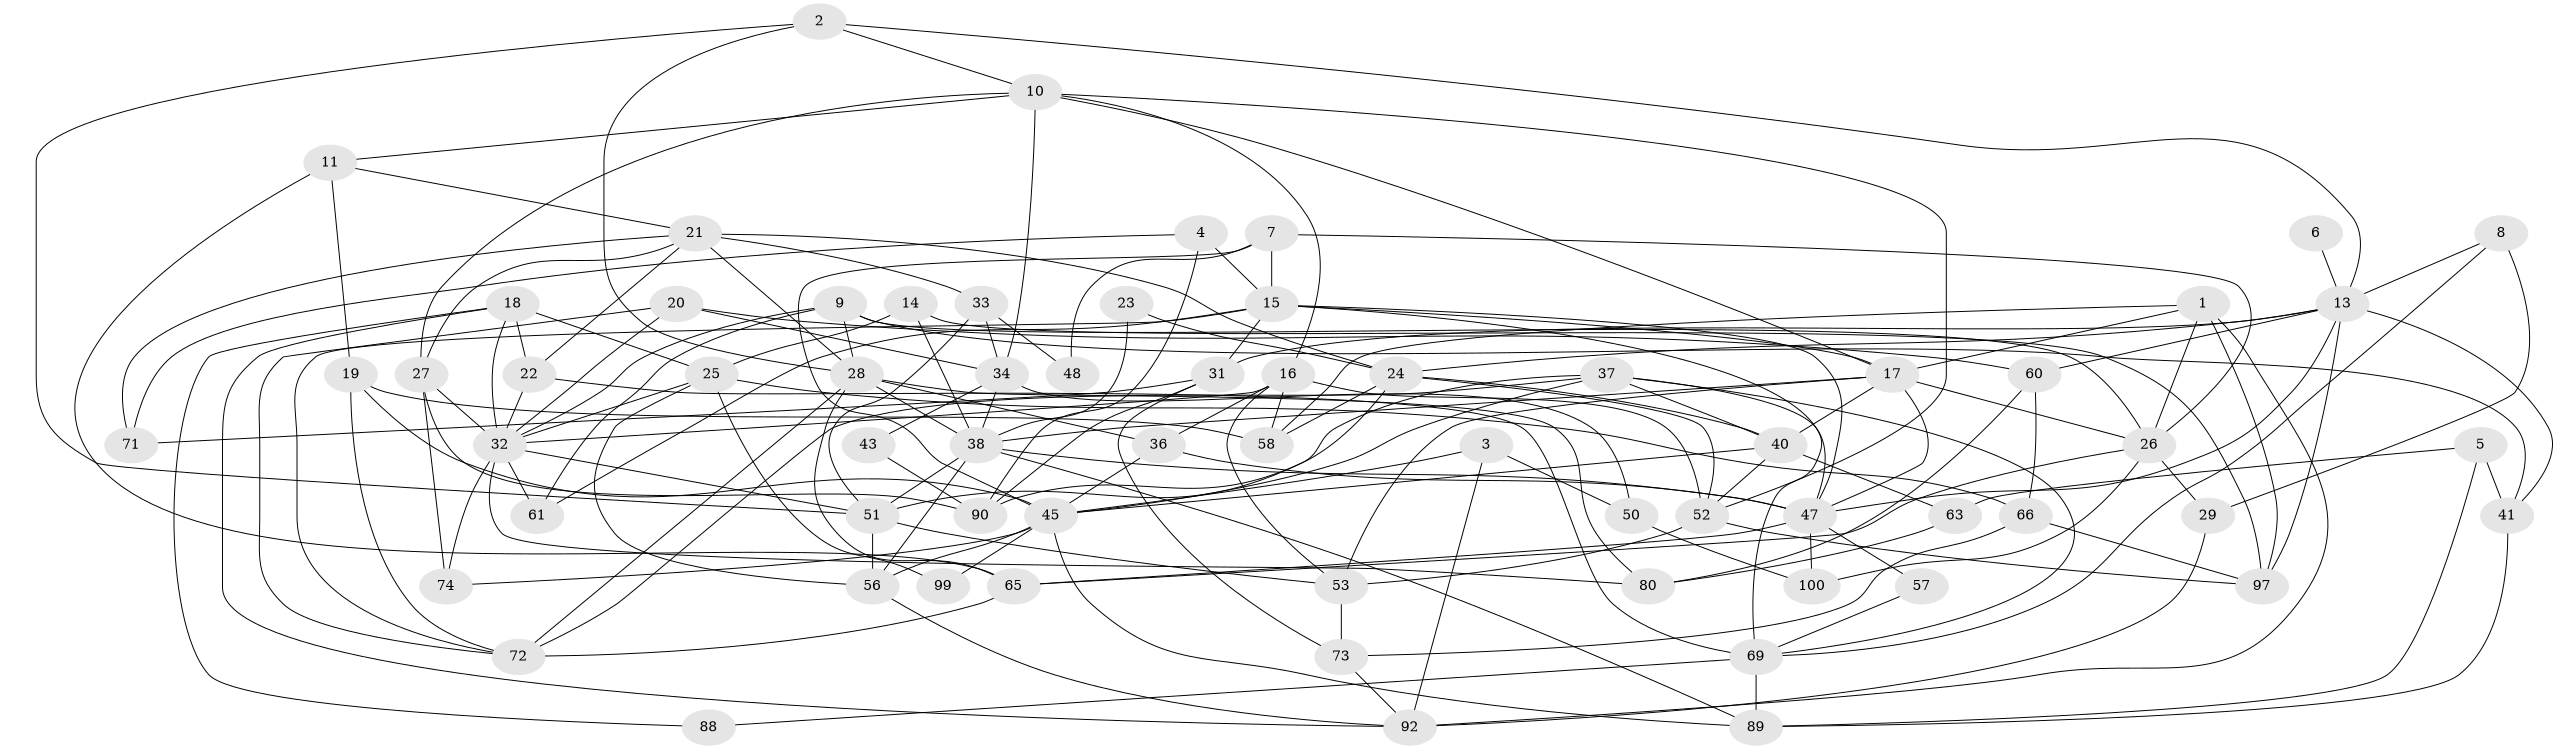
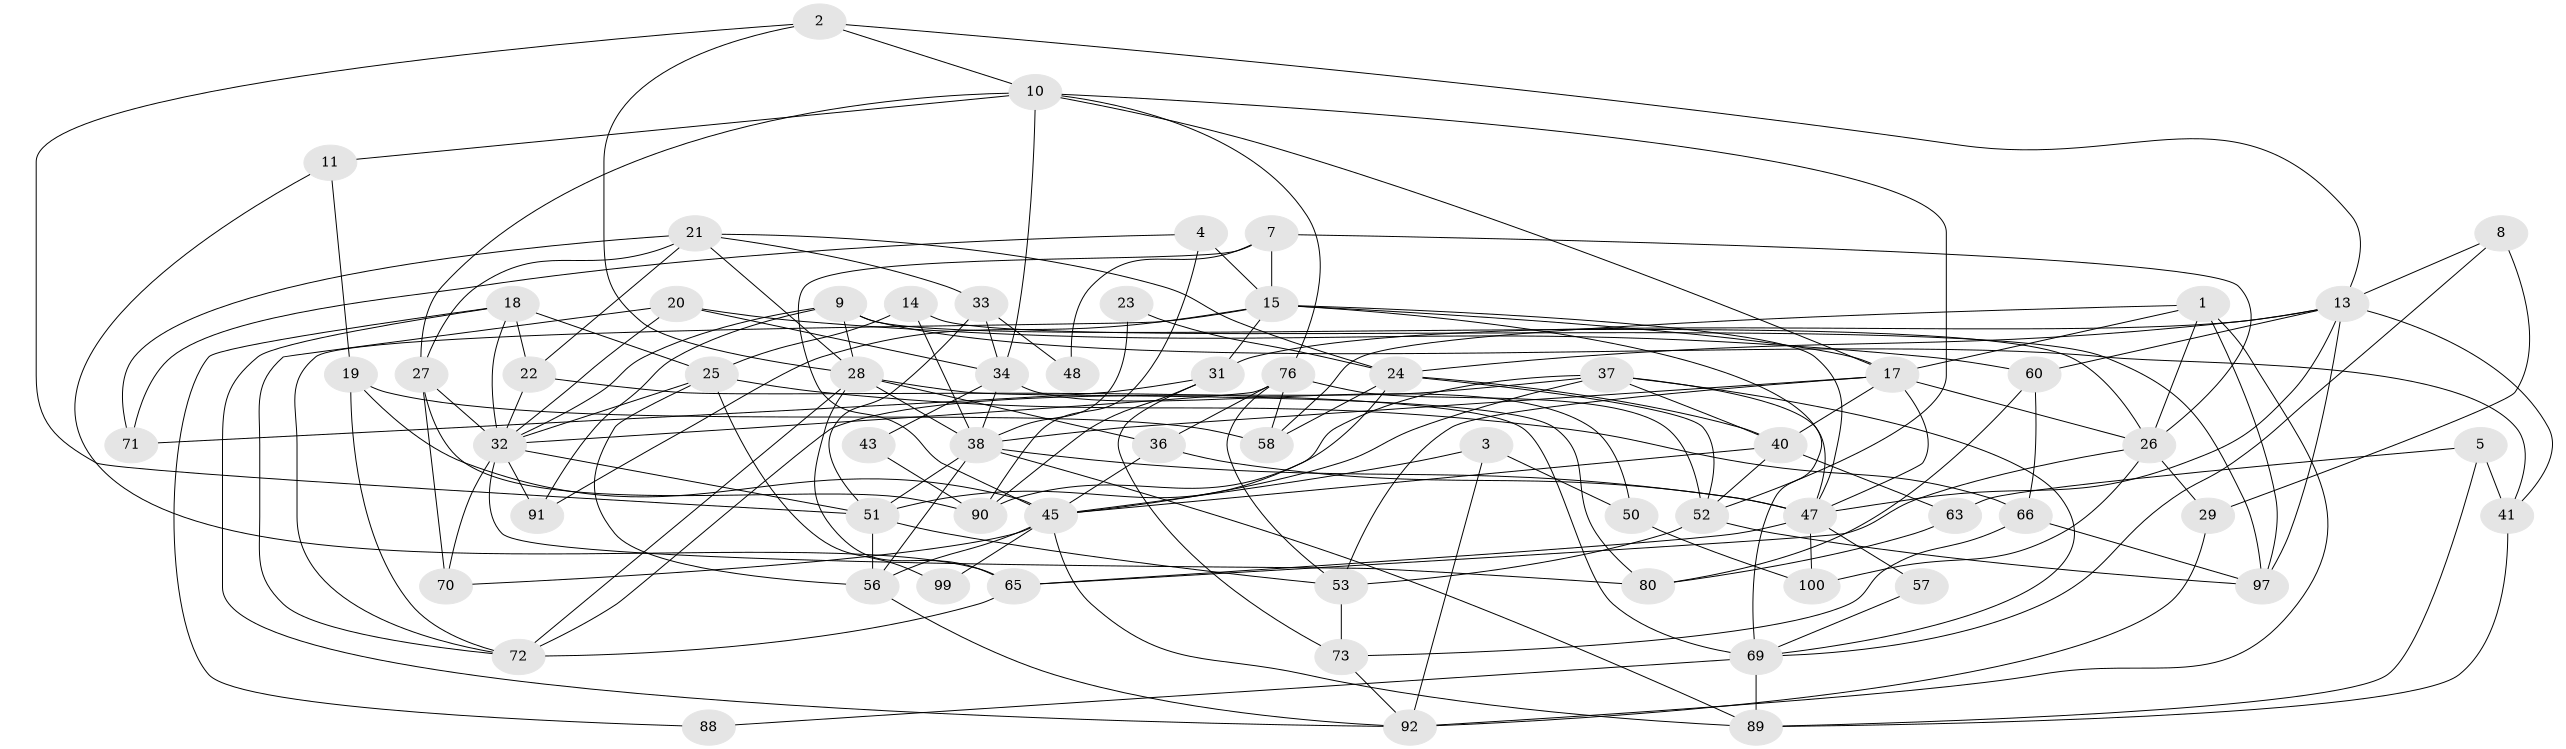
(513, 198) -> none
(2316, 233) -> none
(1288, 375) -> (1288, 375)
(537, 516) -> (537, 516)
(446, 586) -> (446, 586)
